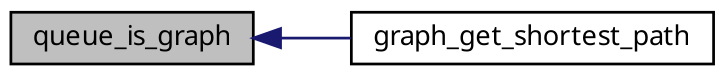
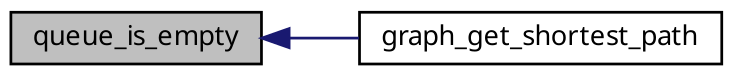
(132, 38) -> (136, 38)
